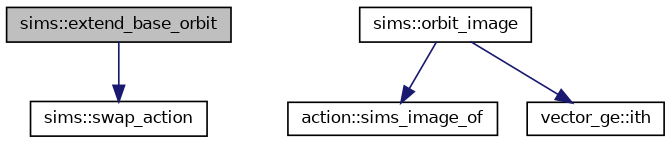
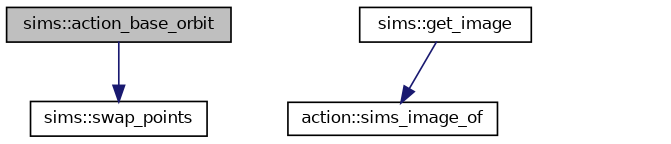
(119, 25) -> (119, 25)
(446, 25) -> (446, 25)
(119, 119) -> (119, 119)
(596, 119) -> none
